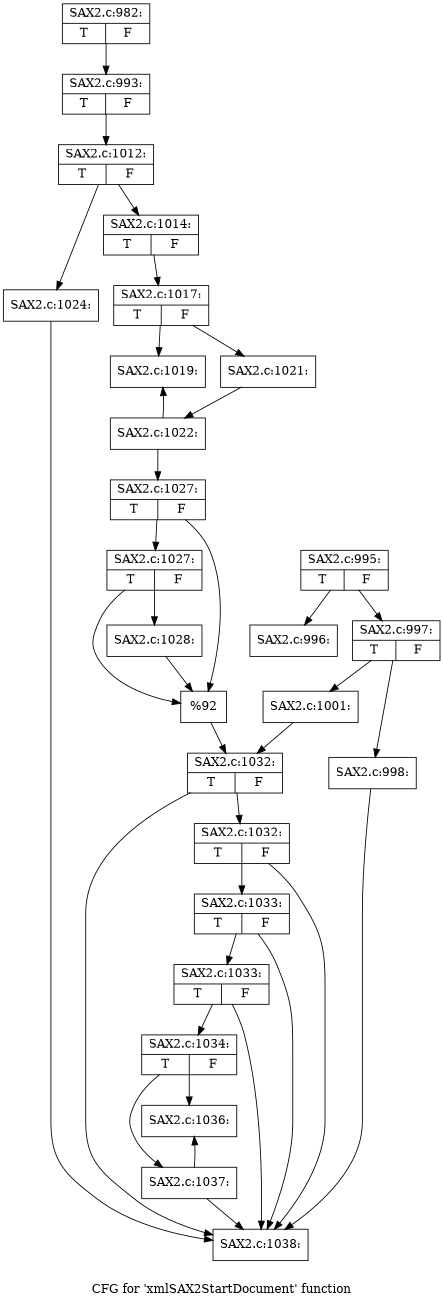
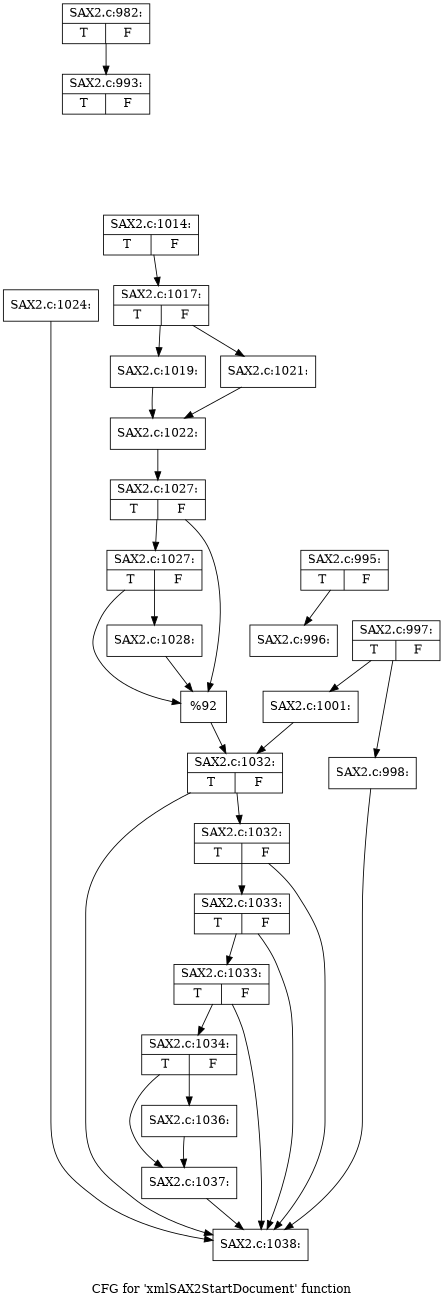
(106, 165) -> none
(164, 407) -> (152, 398)
(368, 602) -> none
(195, 1156) -> (184, 1148)
